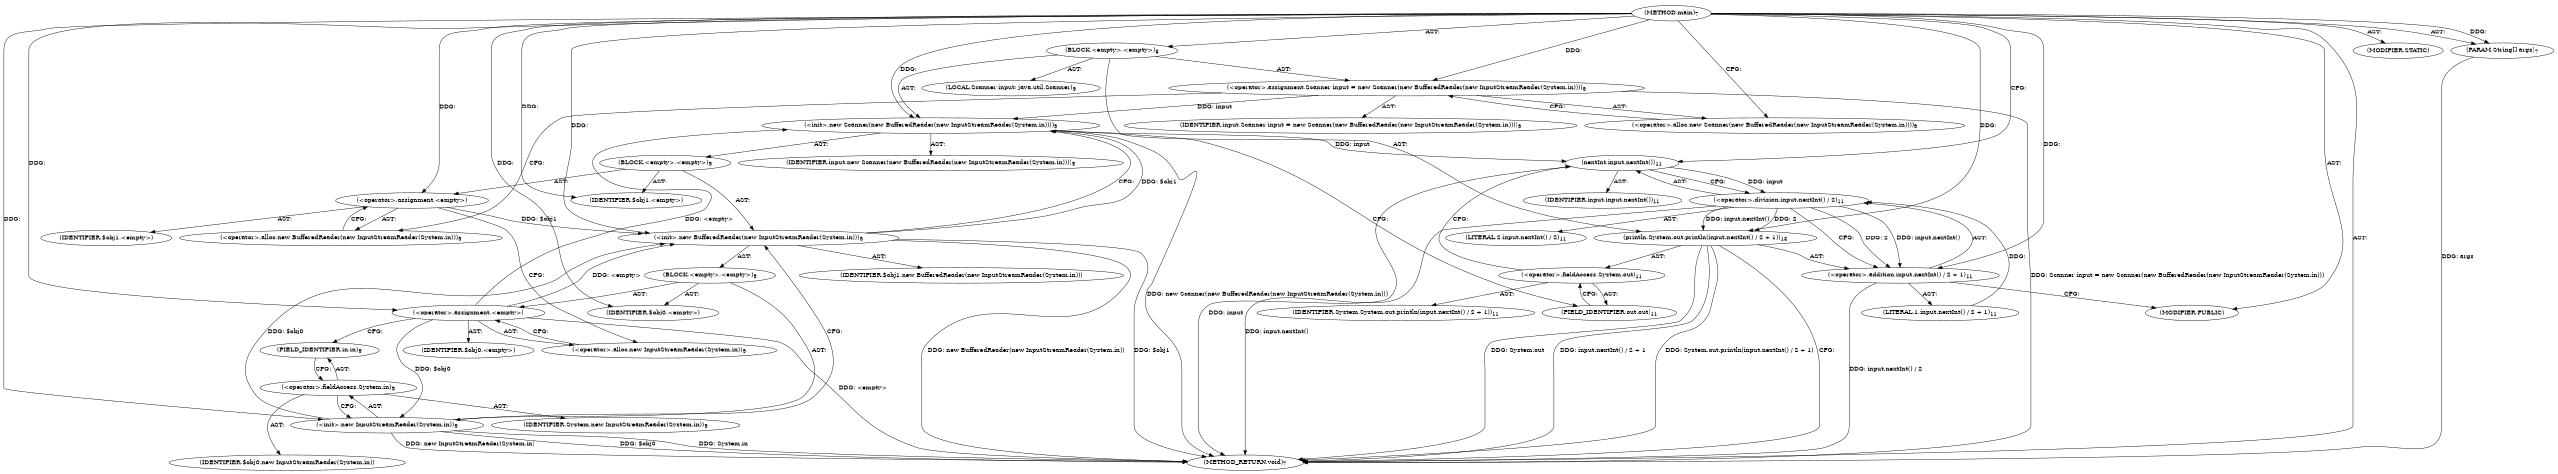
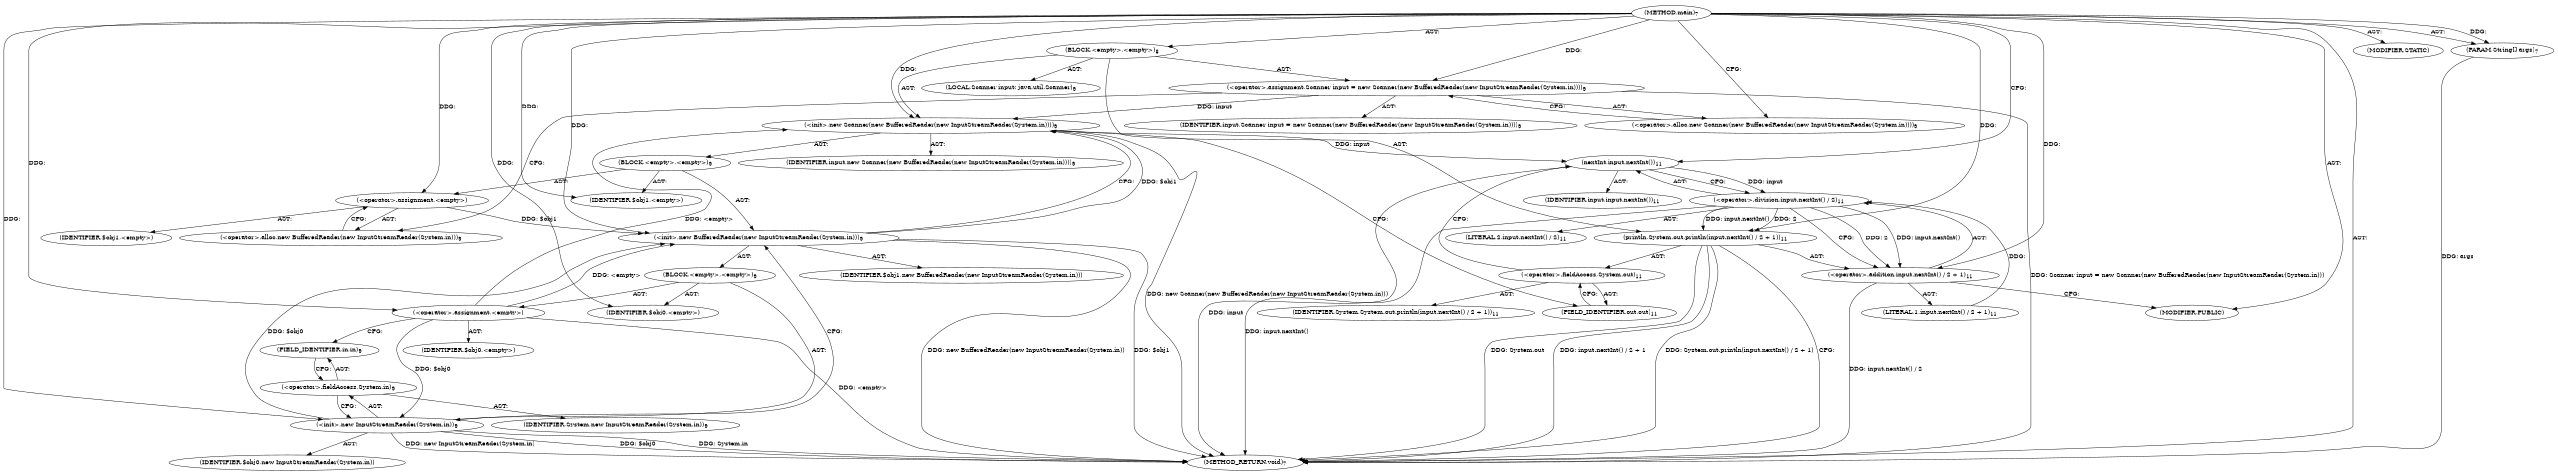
(1784, 237) -> (1784, 237)
(659, 350) -> none
(274, 413) -> (339, 443)
